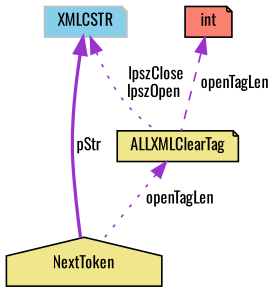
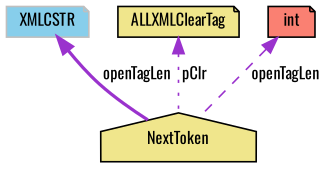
(191, 92) -> (233, 83)
(120, 96) -> none
(87, 146) -> (136, 75)
(179, 199) -> (193, 75)
